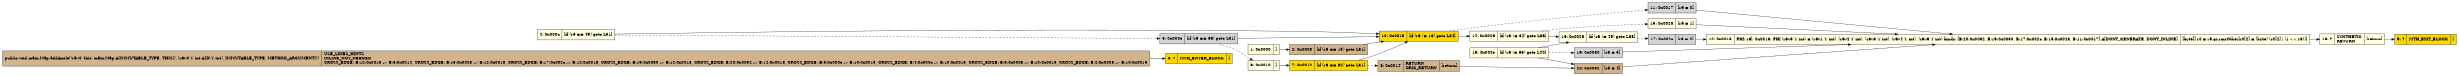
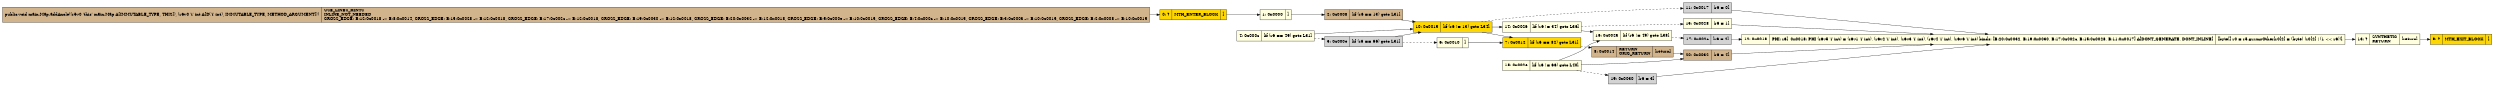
none -> (1242, 15)
(1382, 53) -> (1496, 35)
